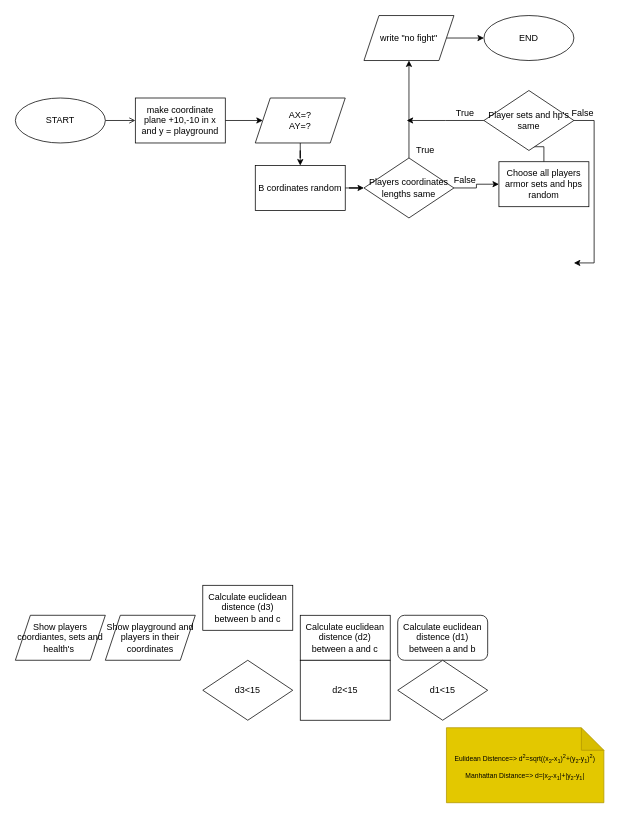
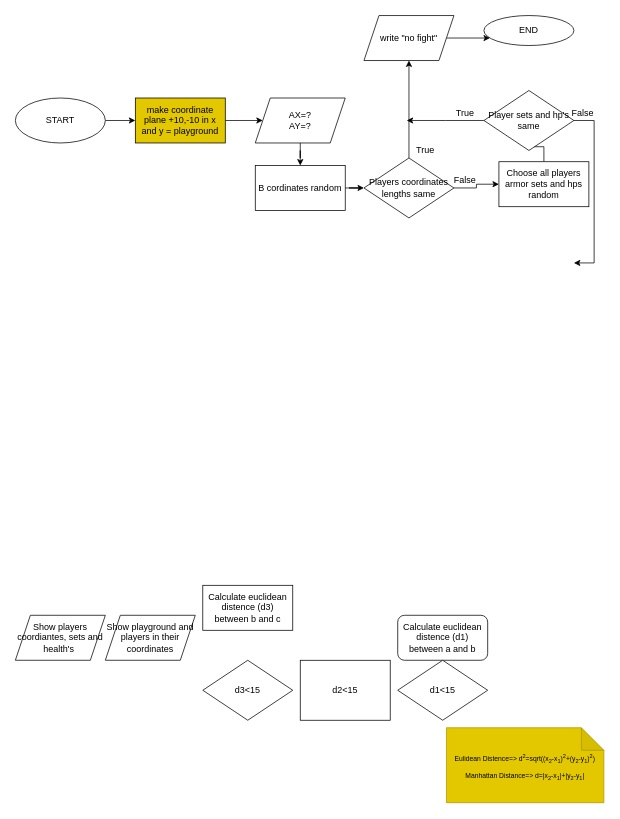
(529, 38) -> (529, 30)
(130, 120) -> (129, 120)
(180, 120) -> (180, 120)
(345, 638) -> none
